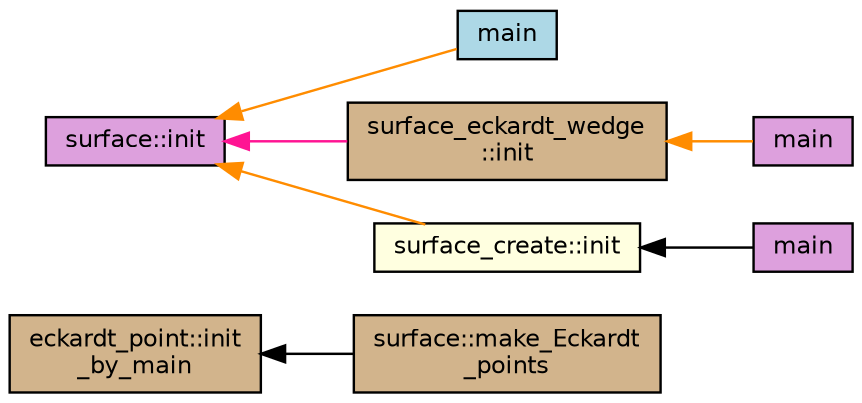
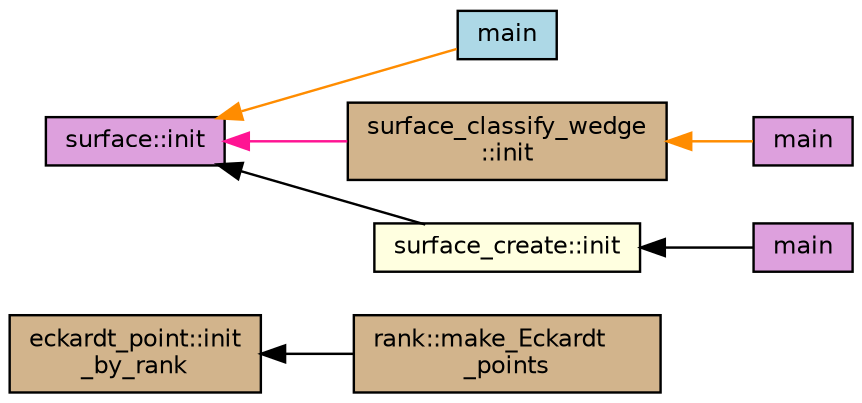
(507, 141) -> (507, 141)
(333, 198) -> (333, 198)
(135, 354) -> (135, 354)
(507, 354) -> (507, 354)
